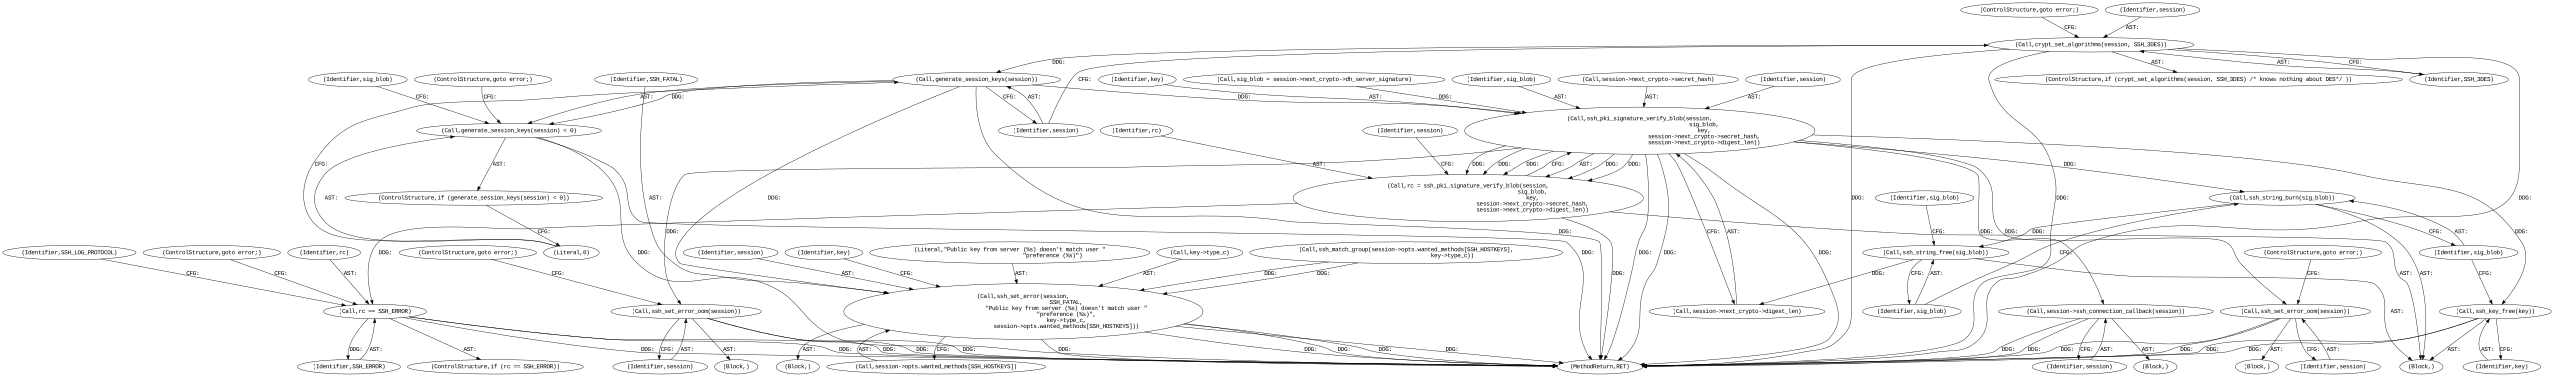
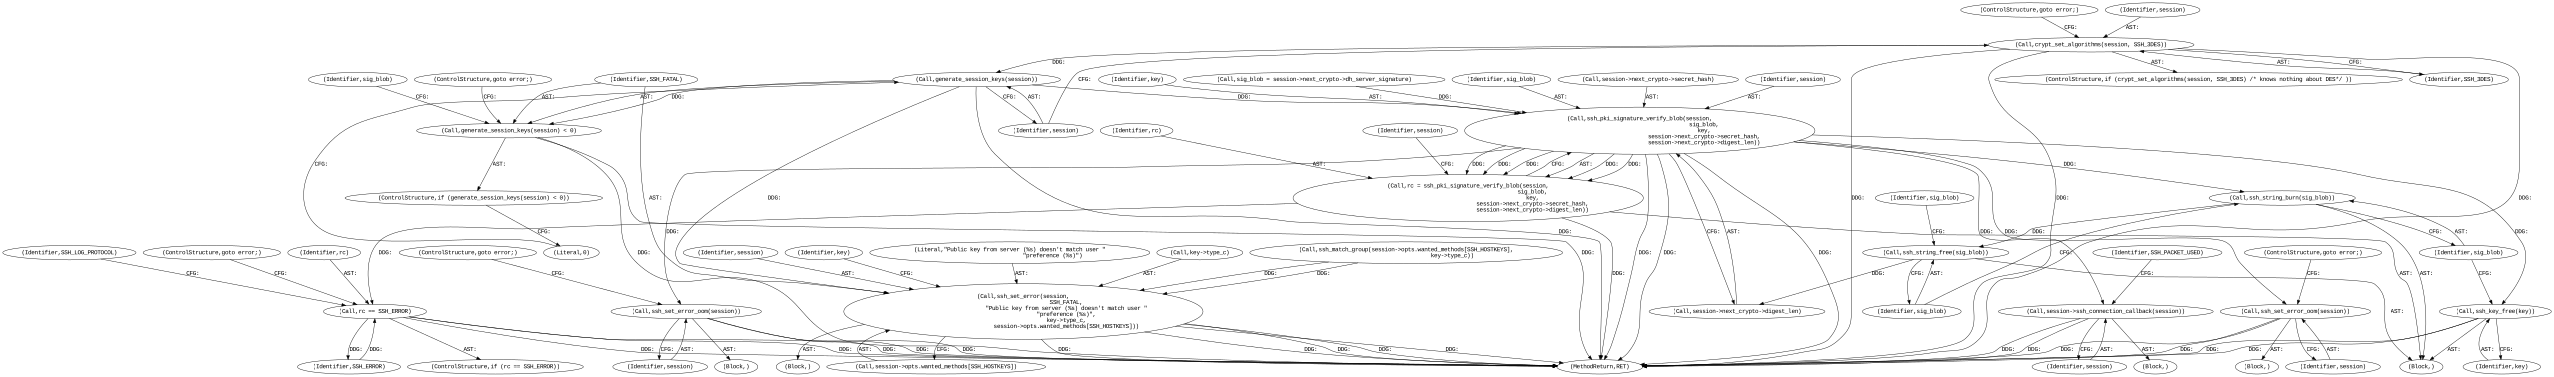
(347, 234) -> (552, 90)
none -> (2157, 253)
(378, 349) -> (378, 349)
